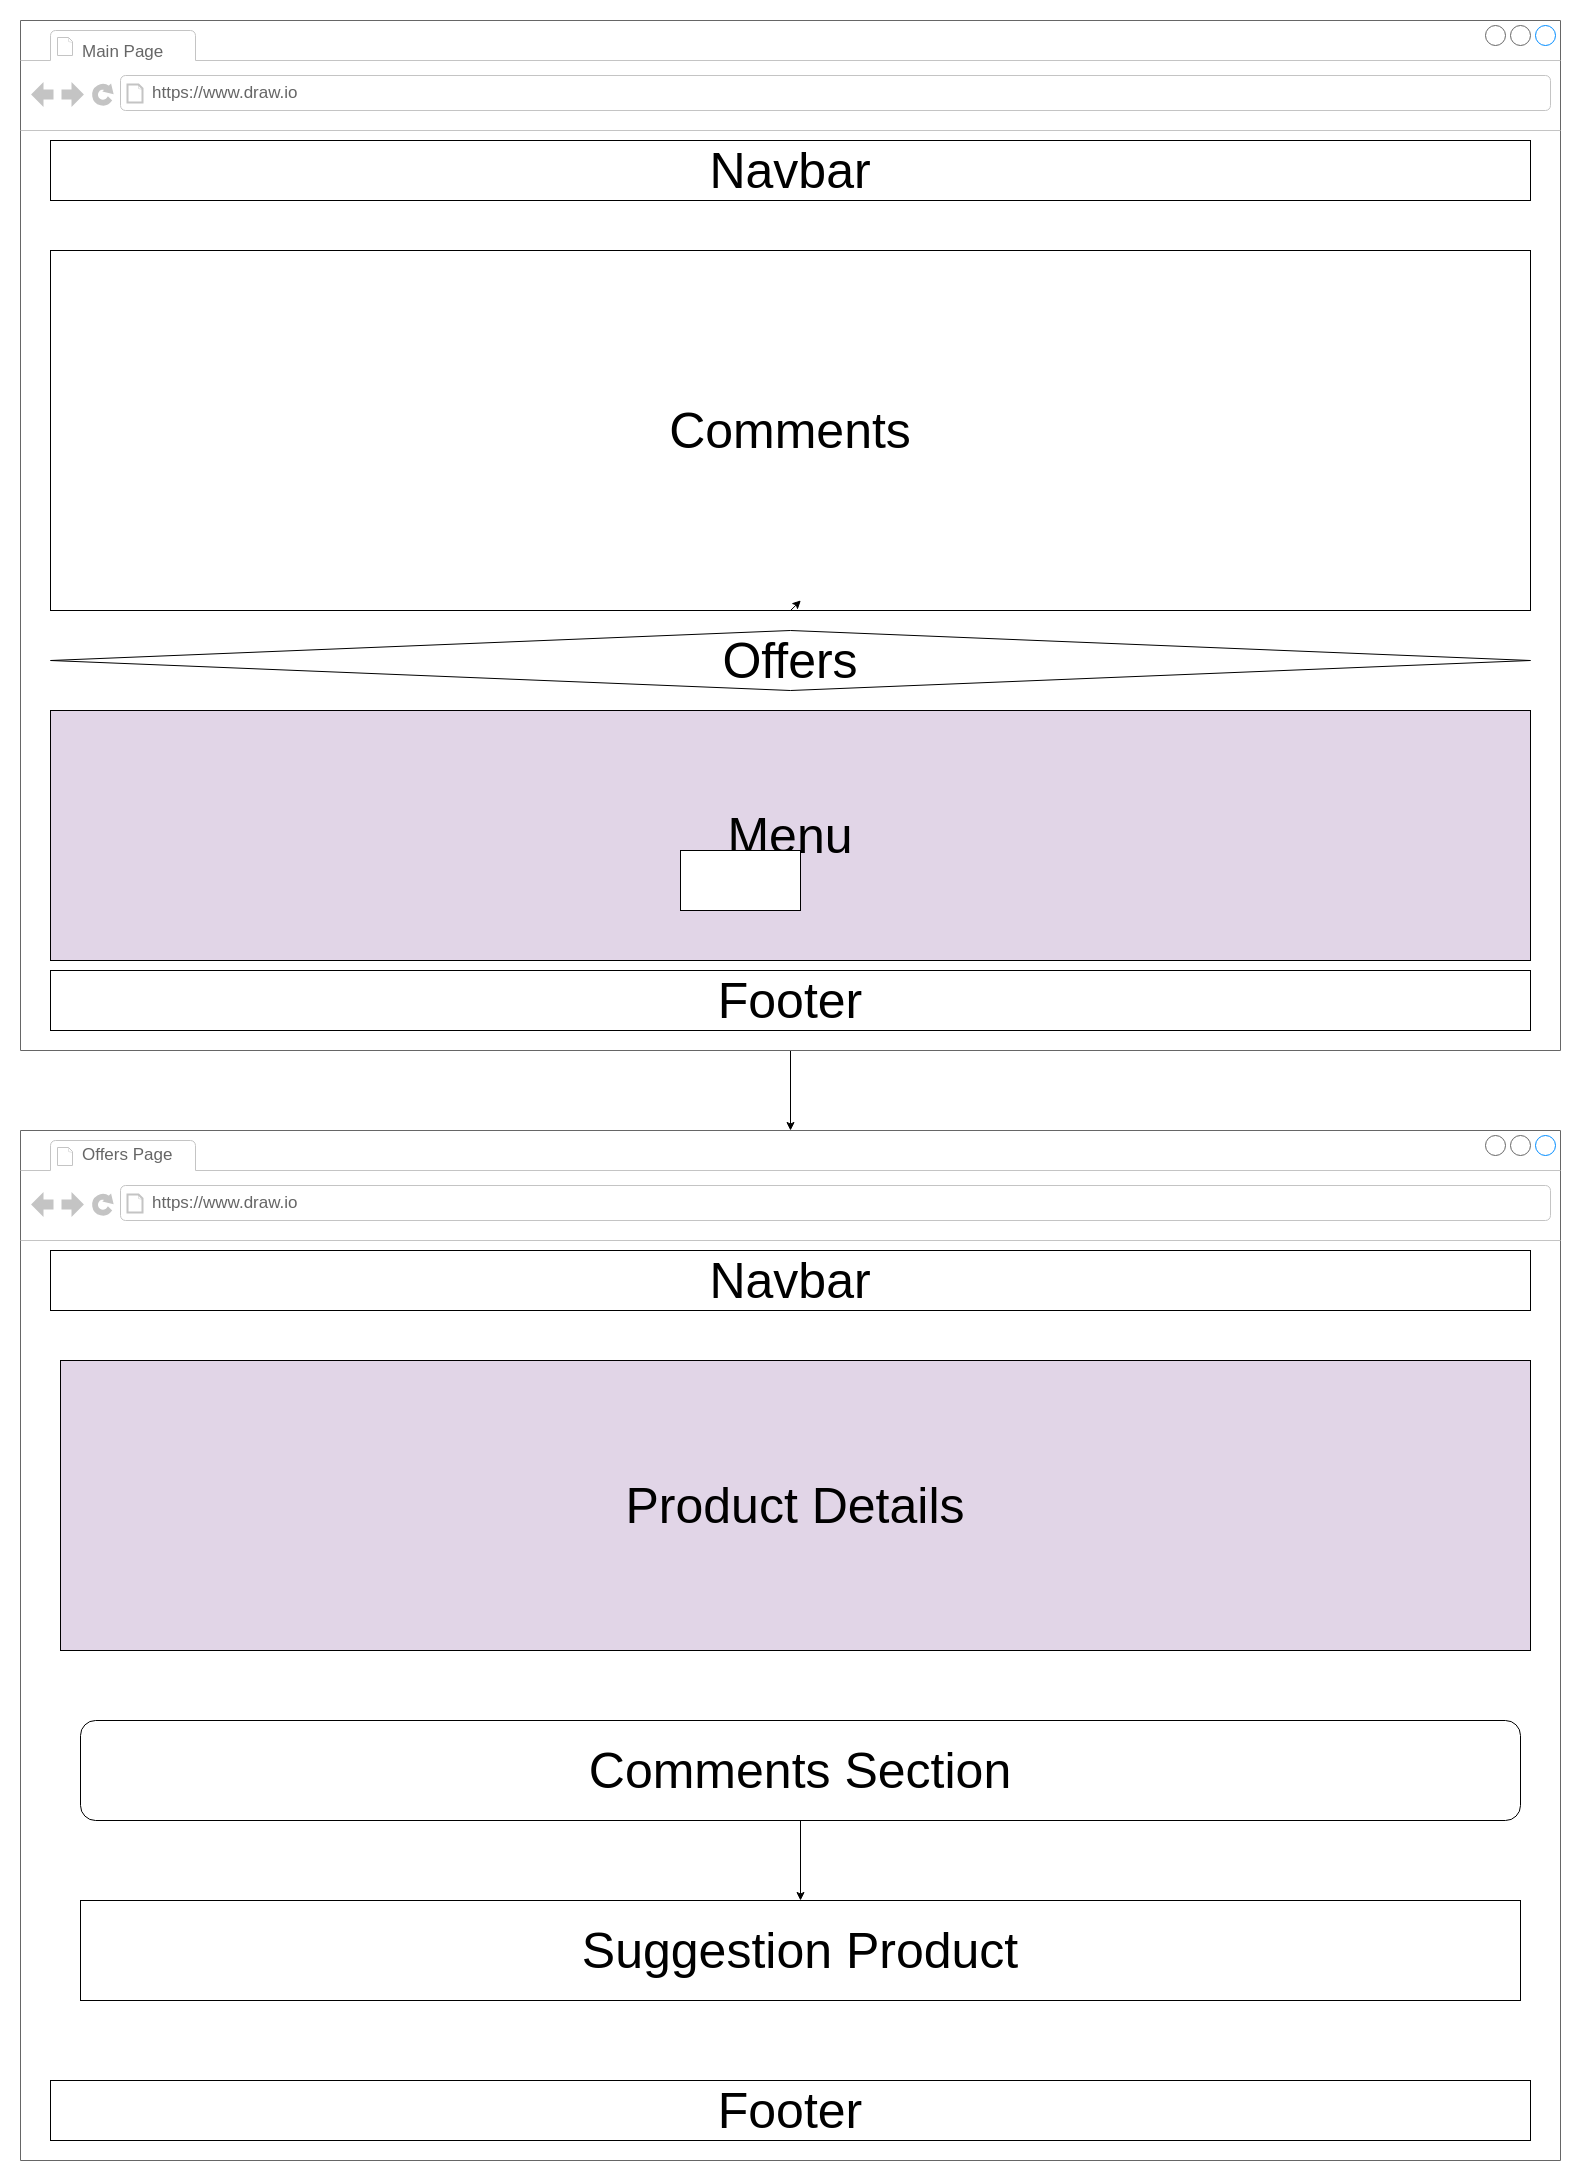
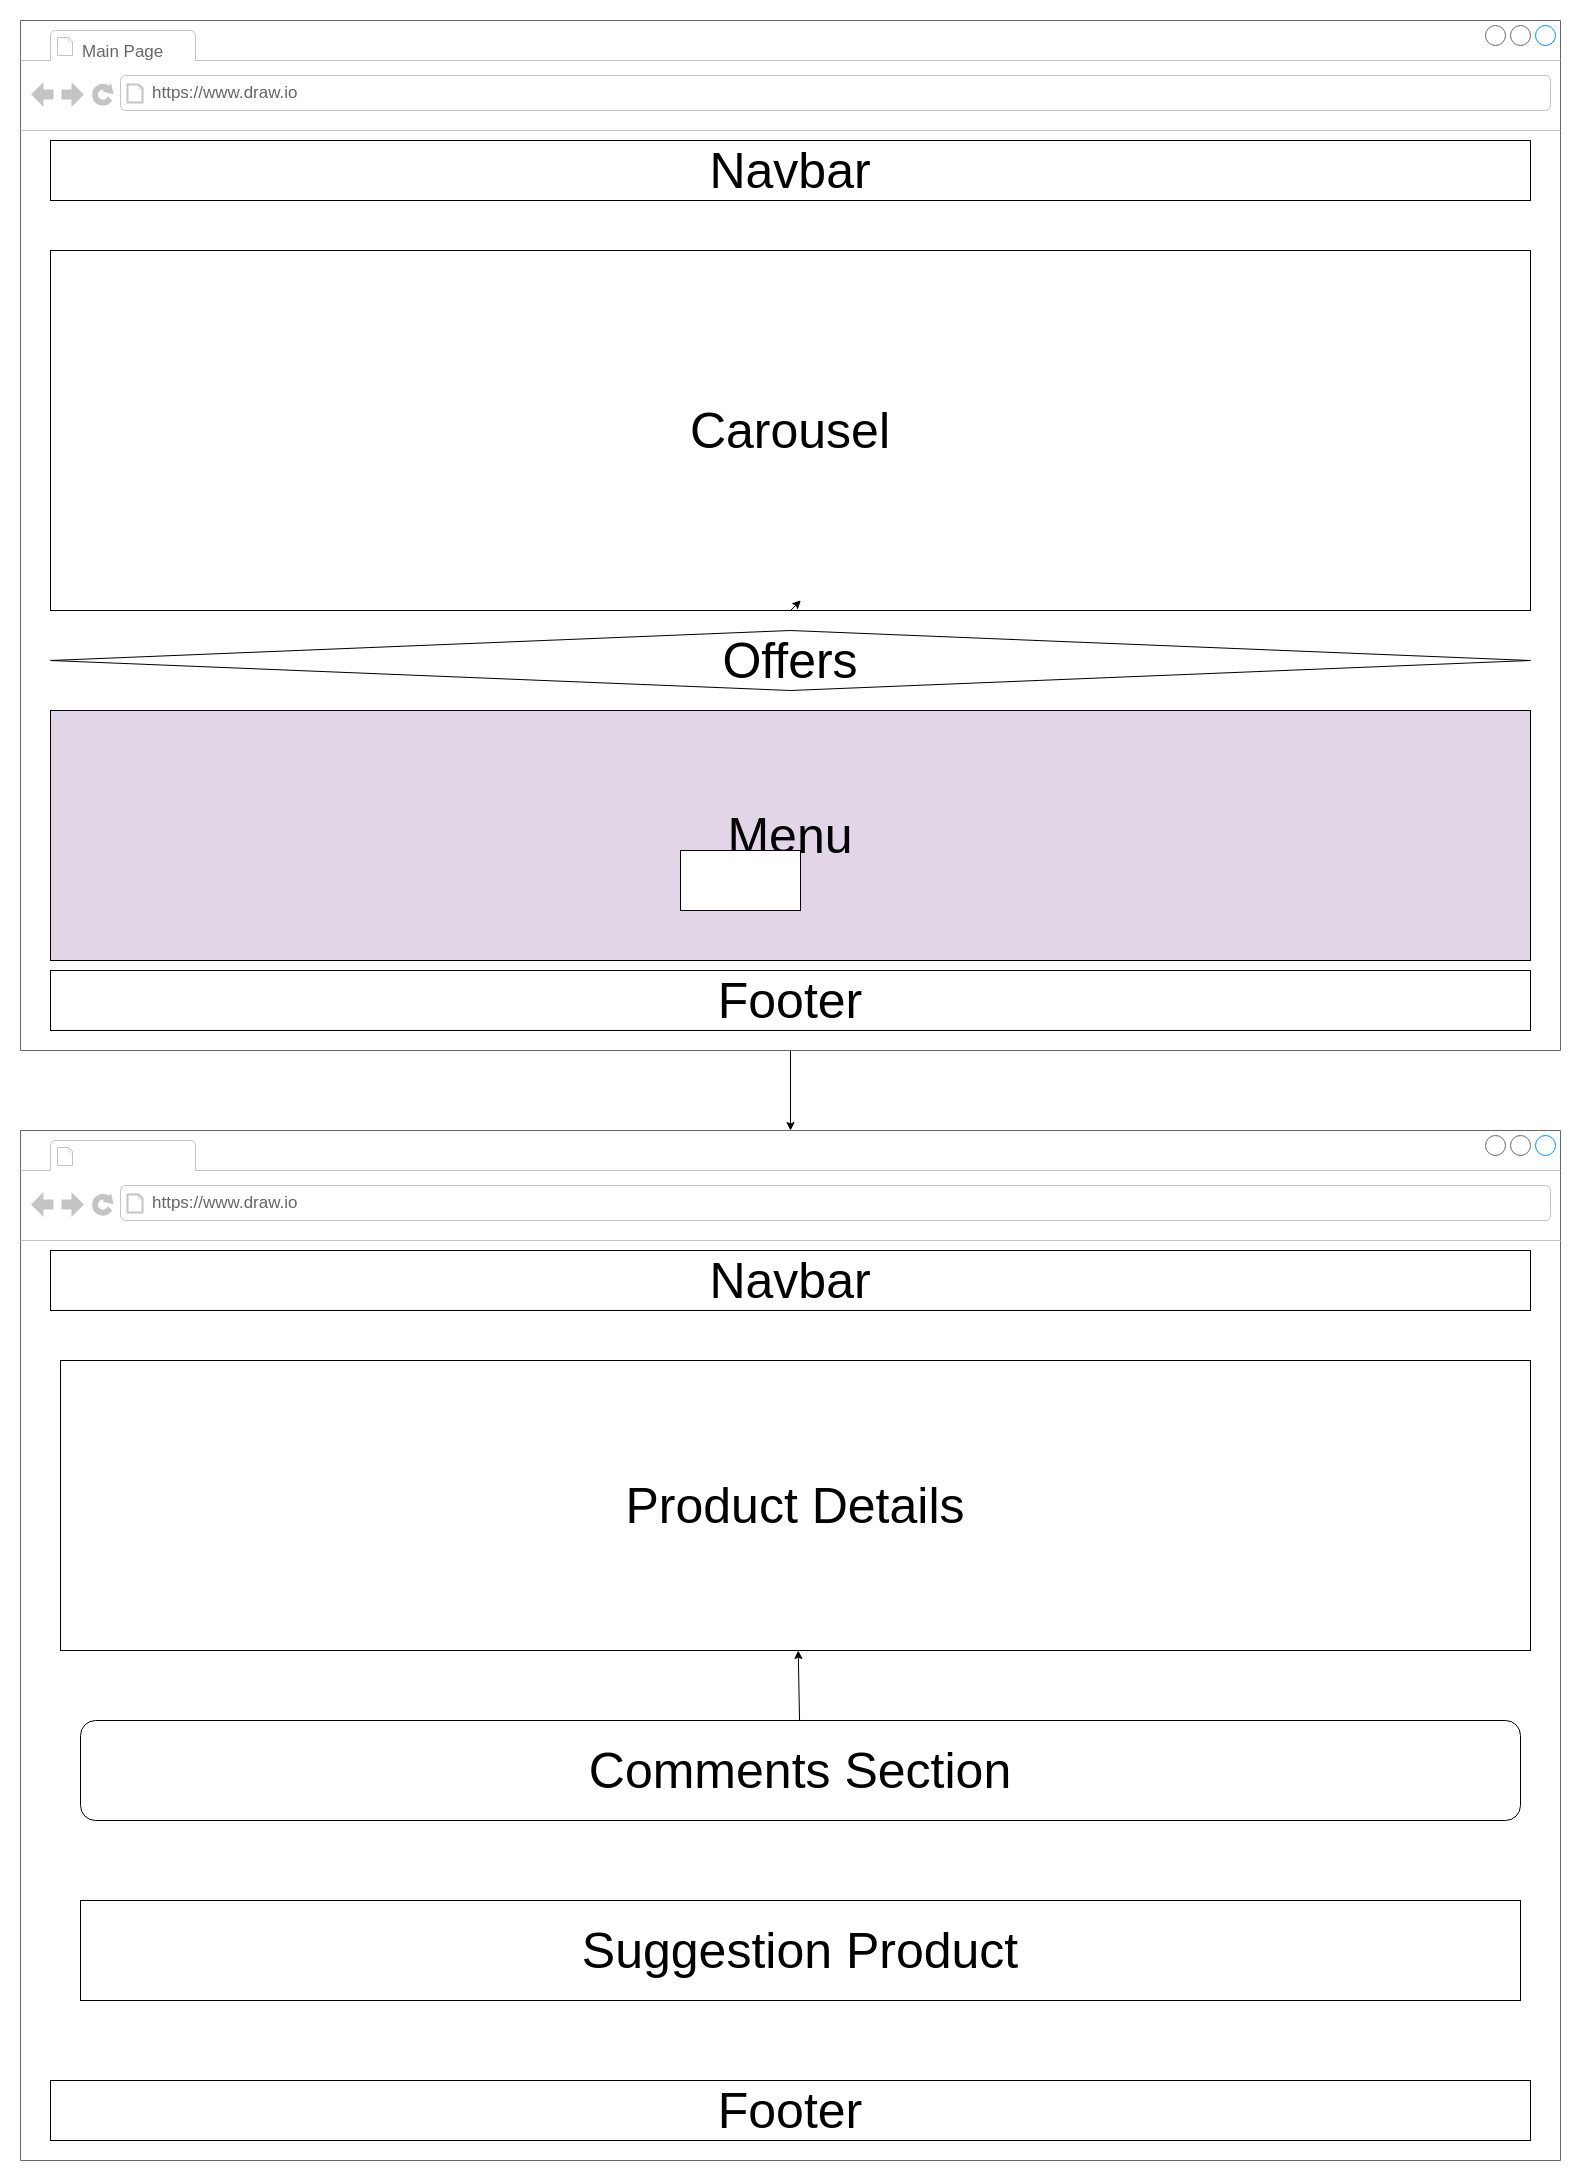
(791, 431) -> (791, 431)
(136, 1156) -> none
(796, 1506) -> (796, 1506)
(801, 1857) -> (799, 1689)
